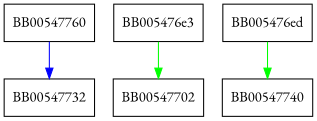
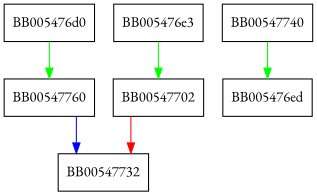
none -> (49, 23)
(268, 55) -> (268, 55)
none -> (131, 130)
